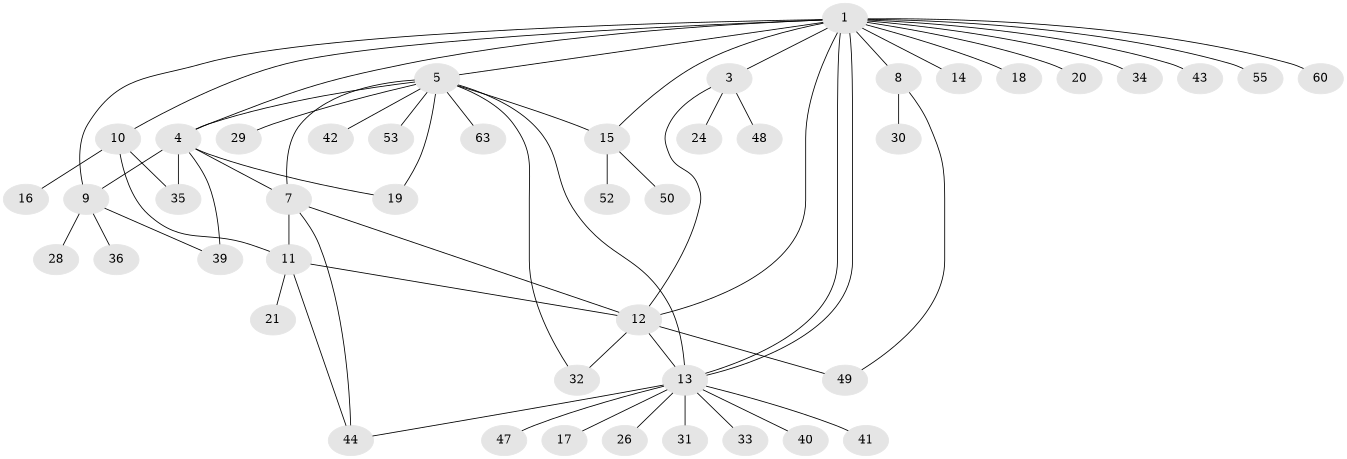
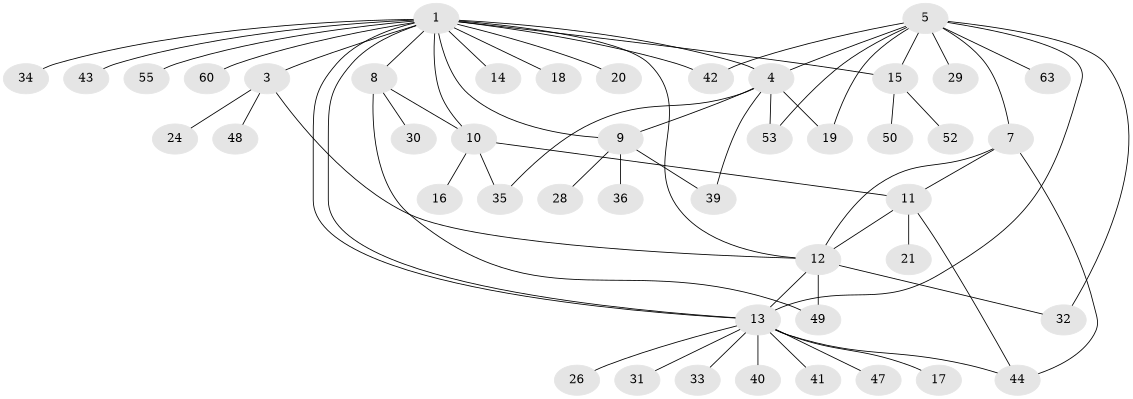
(641, 49) -> (577, 40)
none -> (424, 109)
(234, 169) -> (771, 109)
